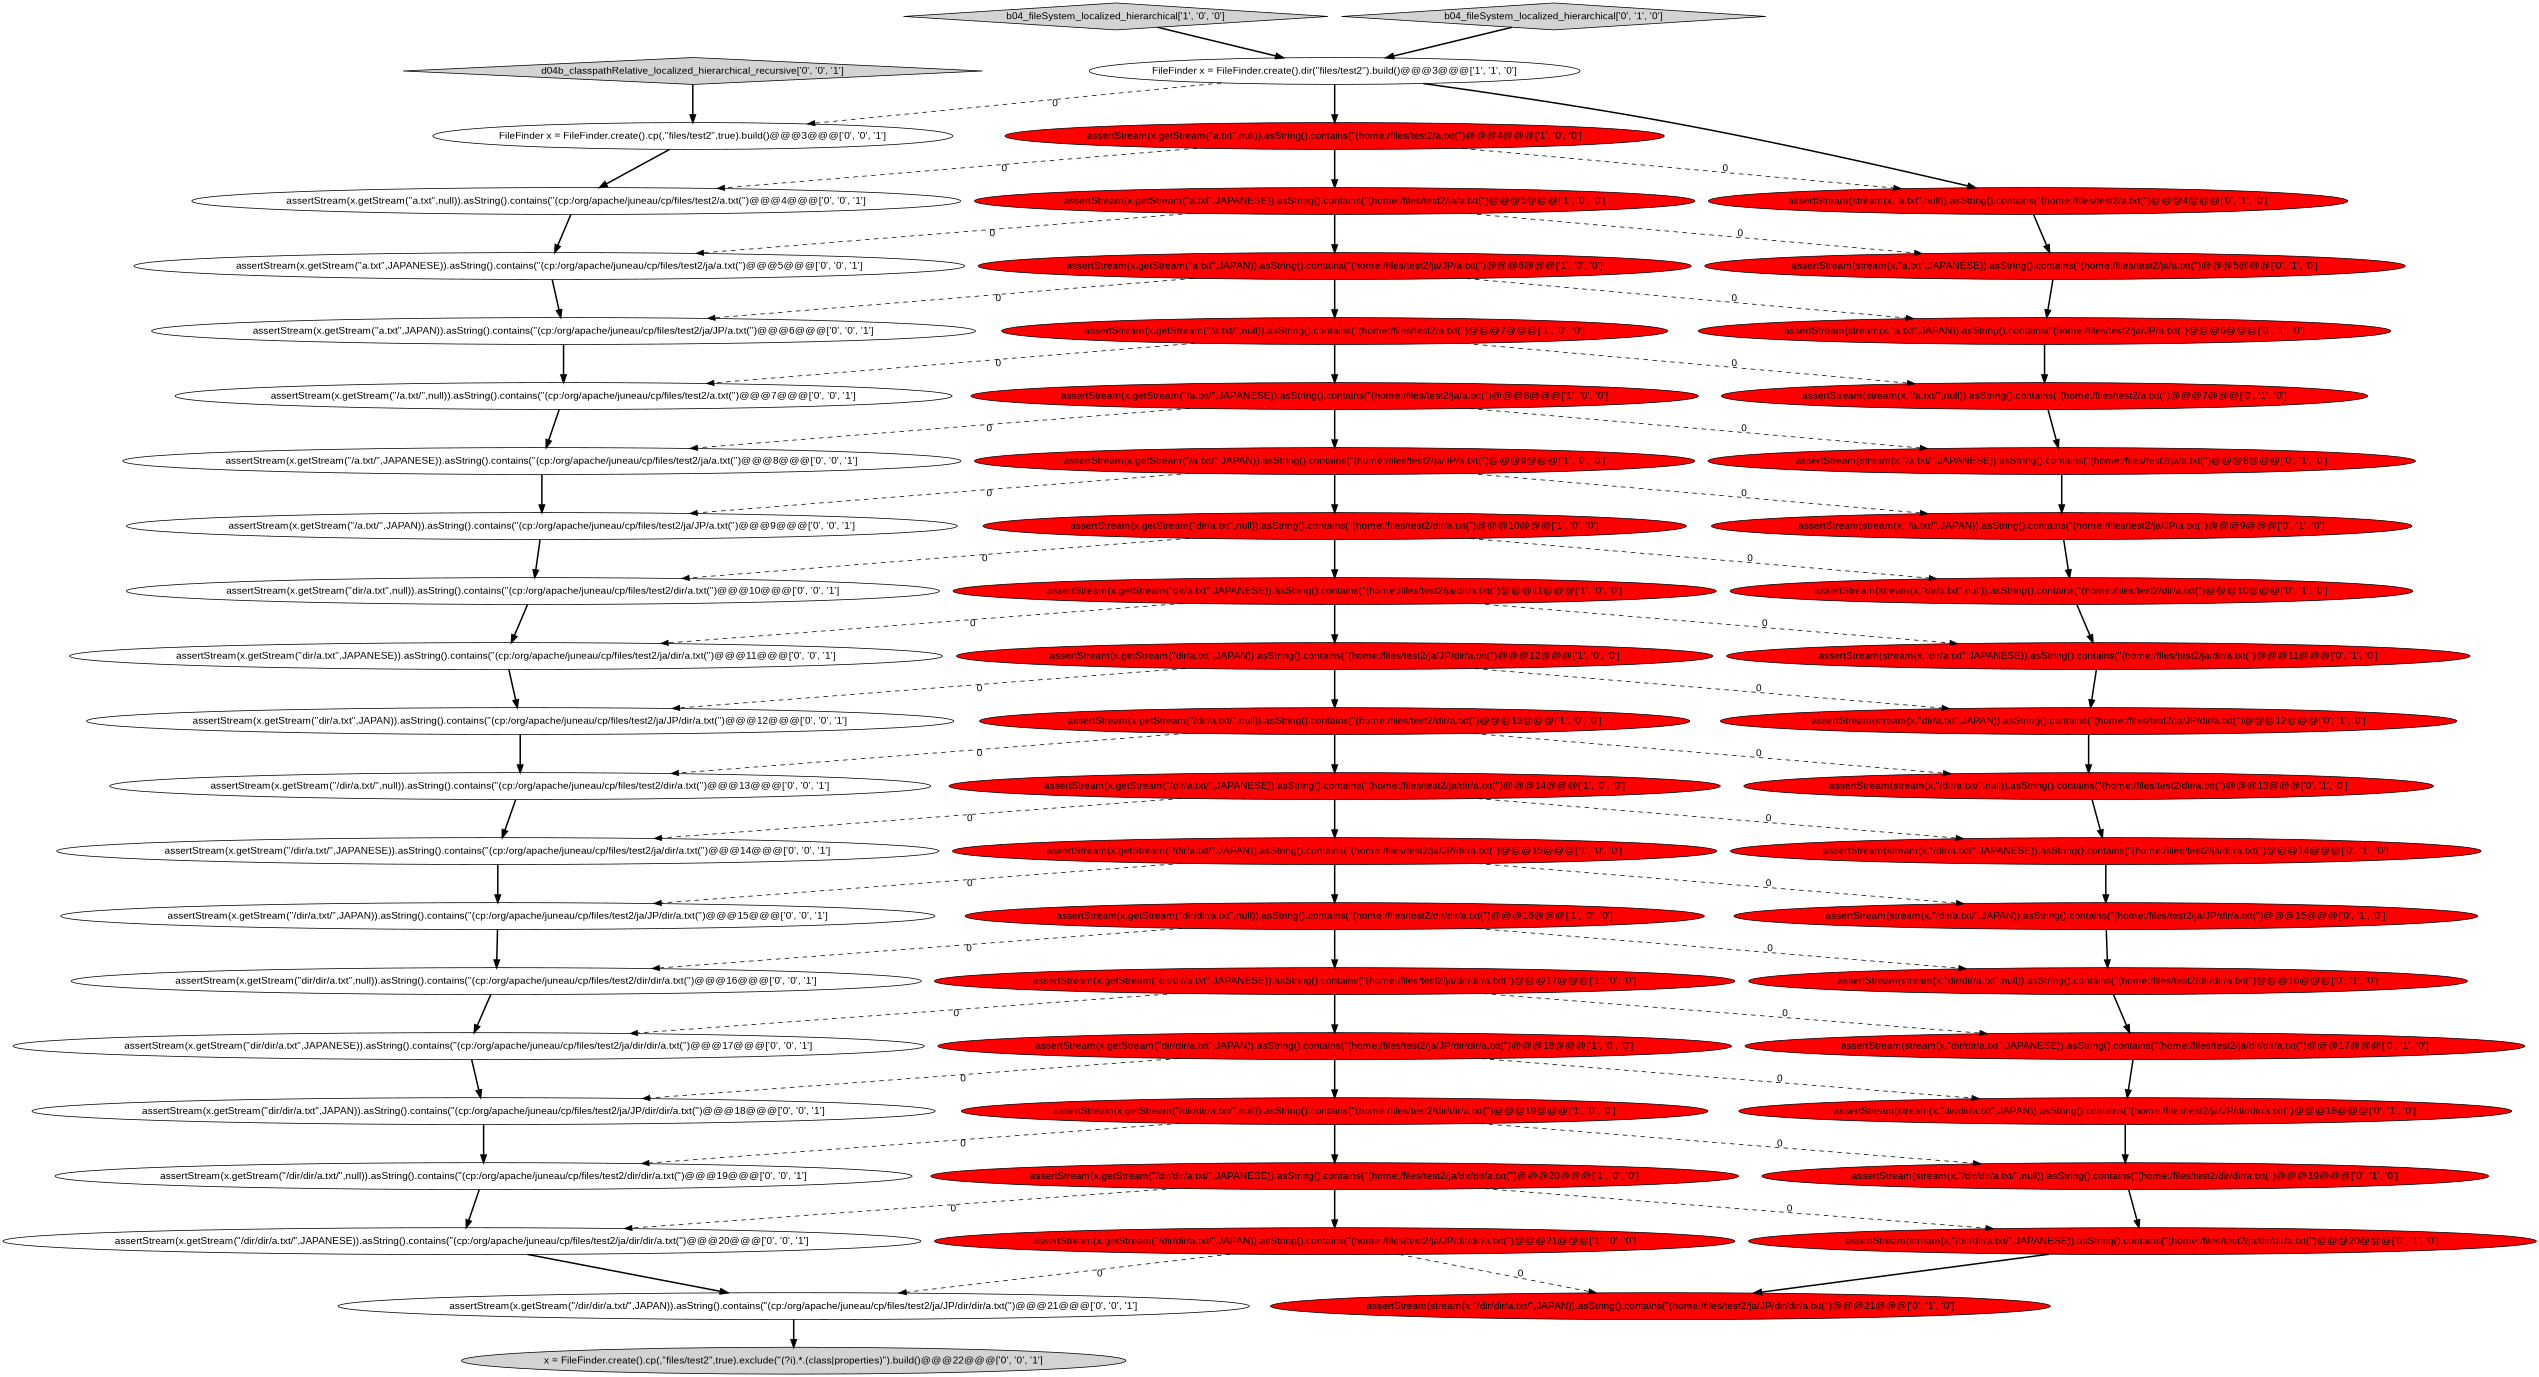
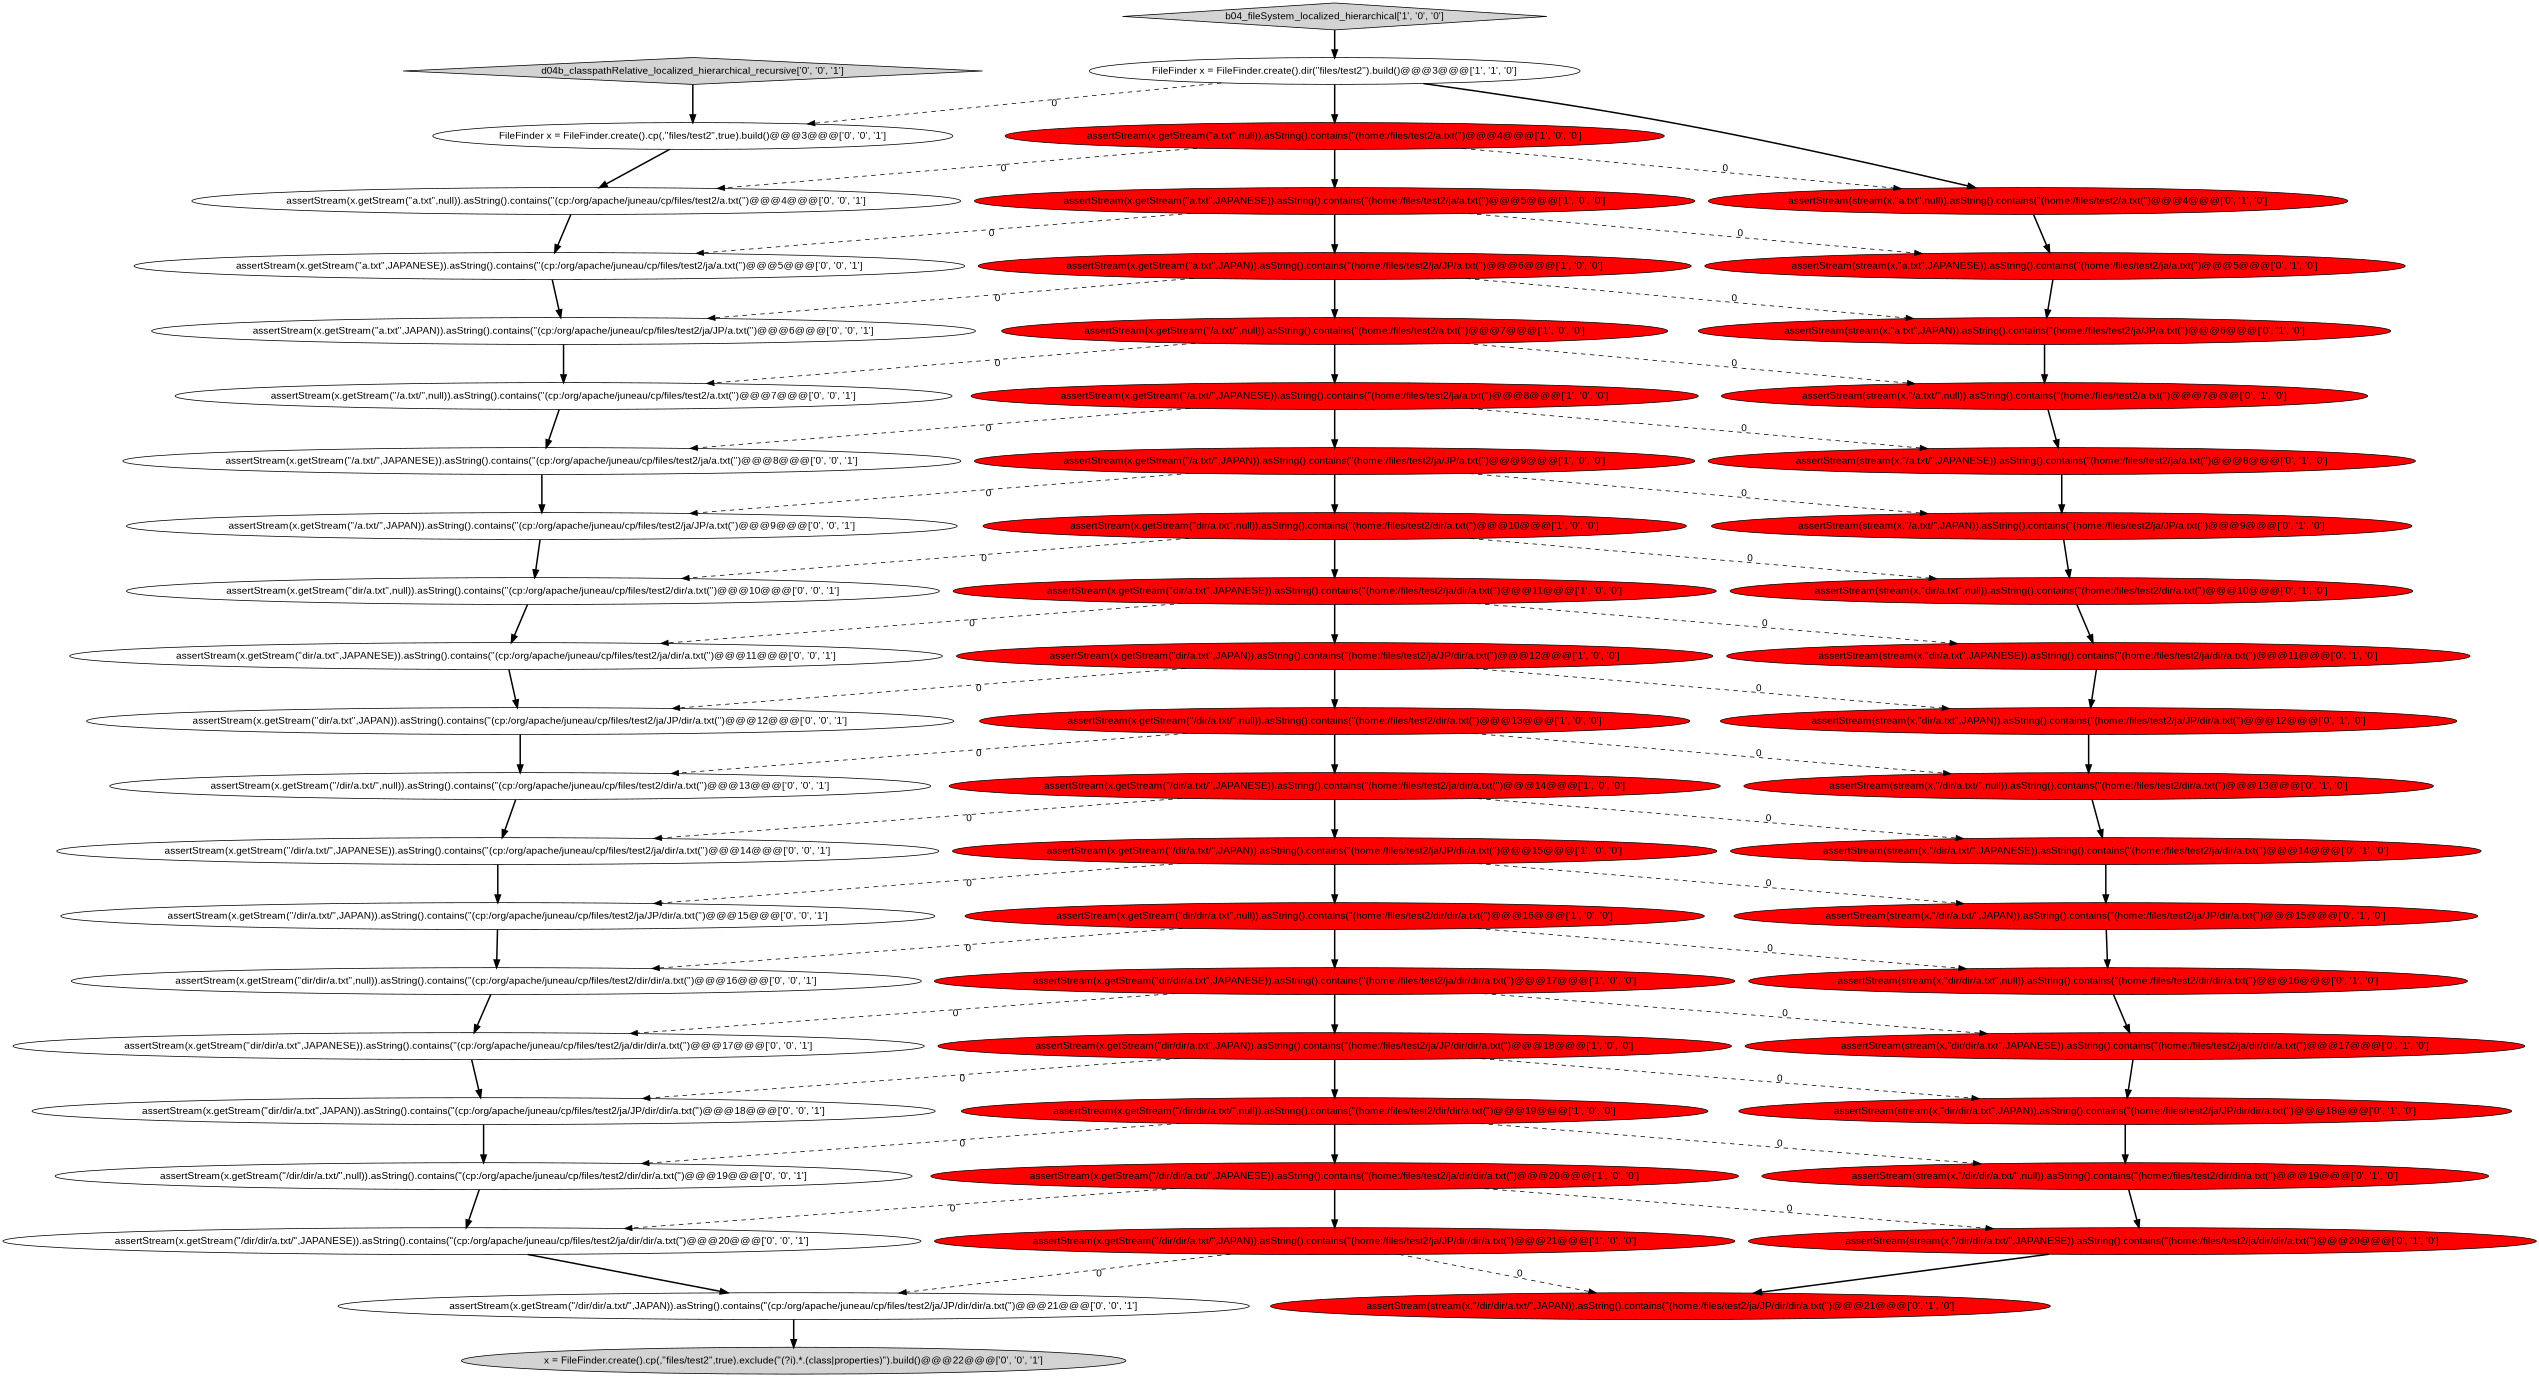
(1554, 16) -> none
